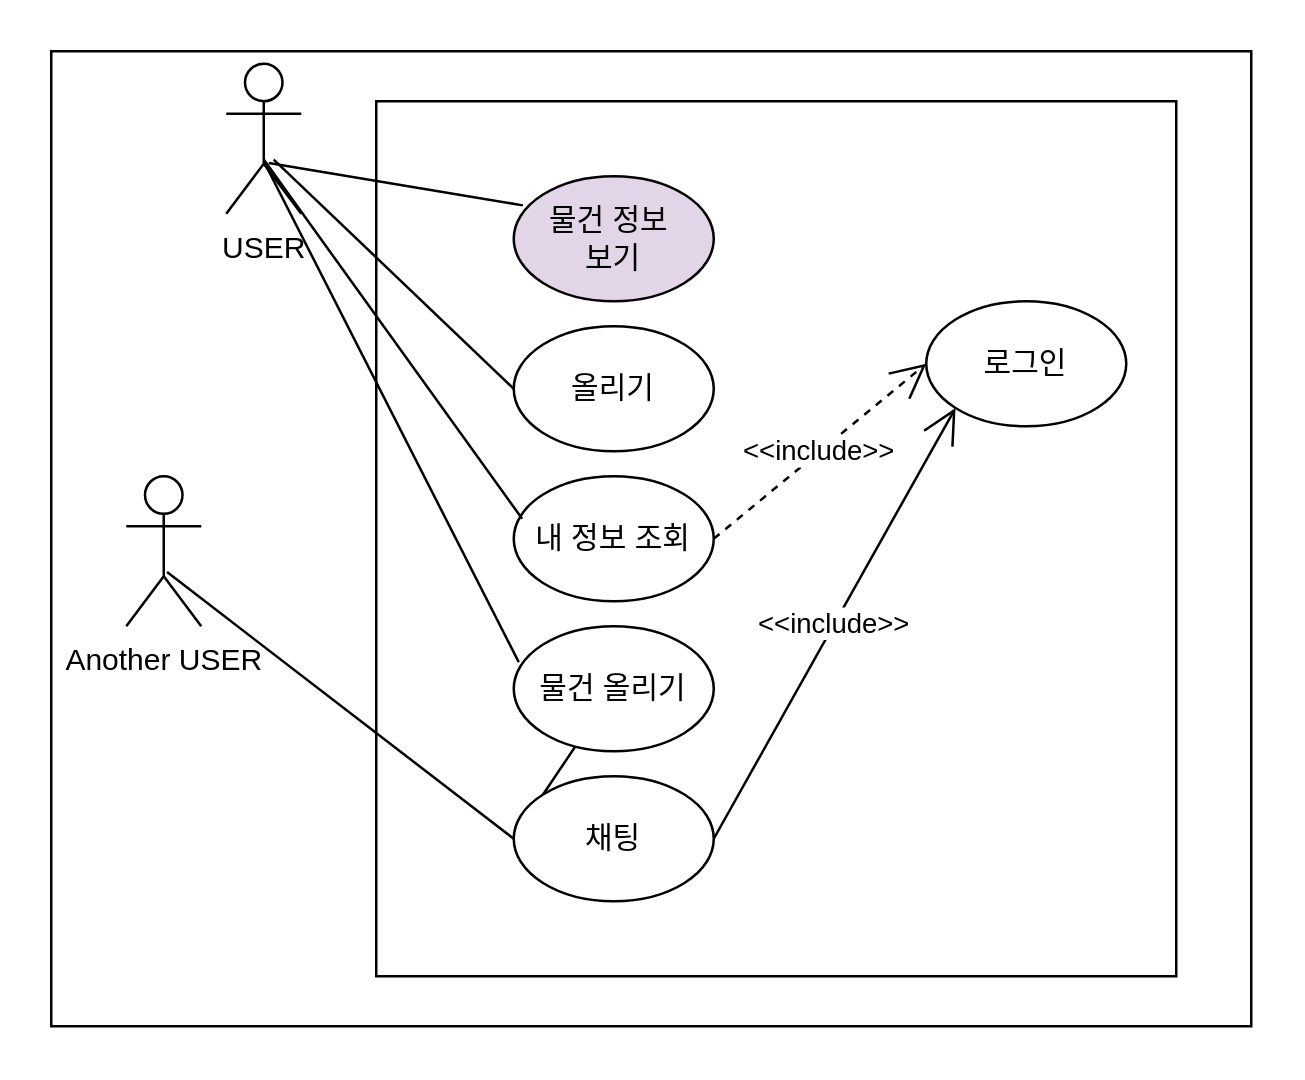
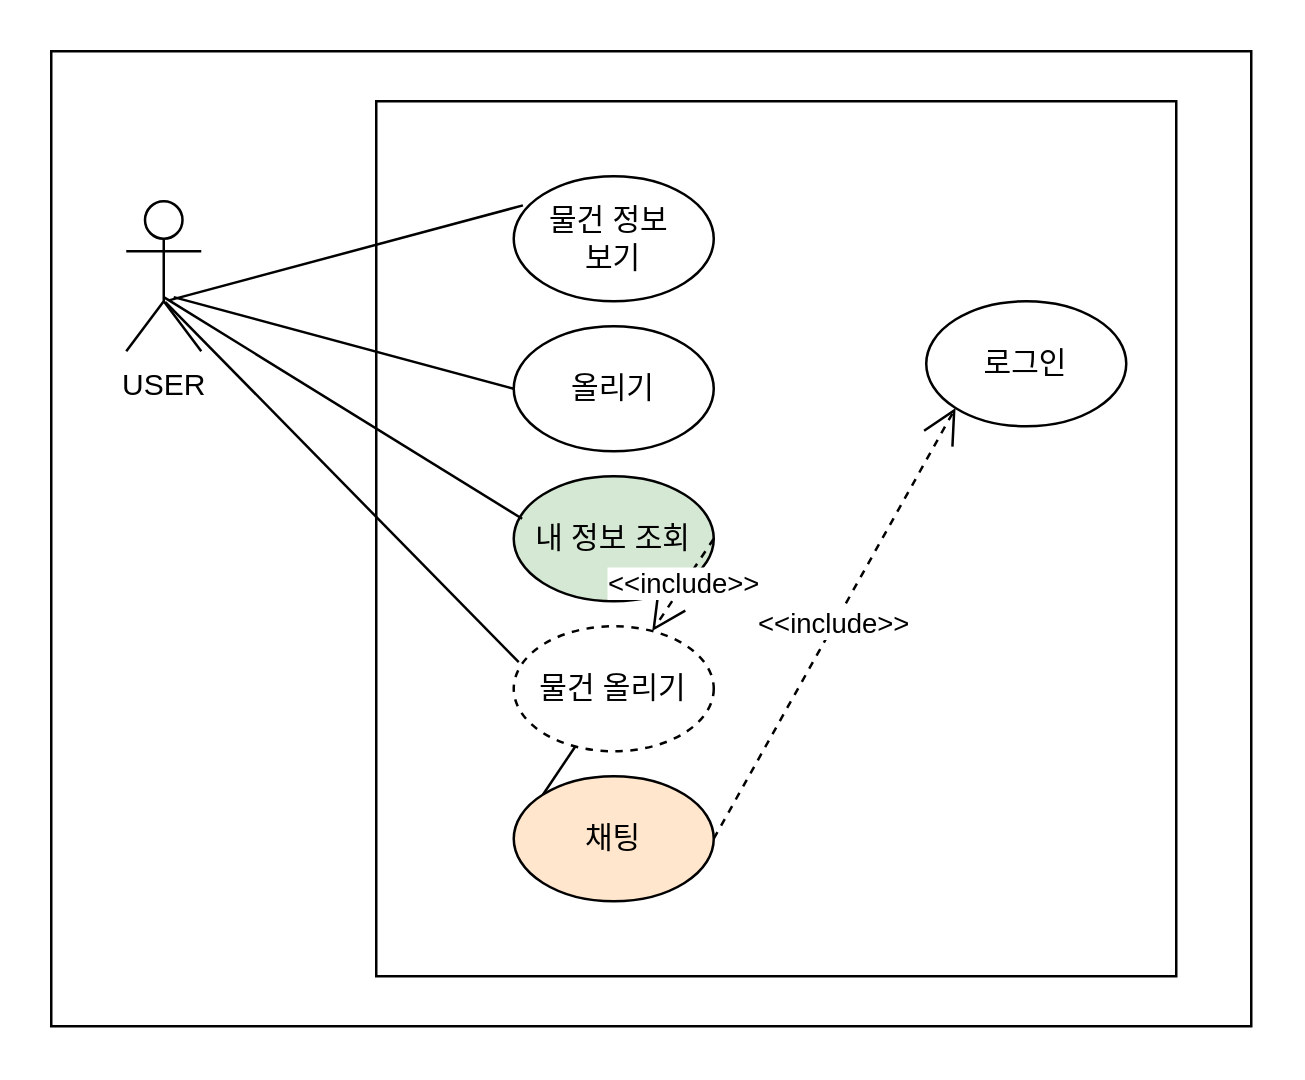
(264, 139) -> (164, 276)
(614, 239) -> (614, 239)
(758, 502) -> (685, 582)
(614, 539) -> (614, 539)
(164, 551) -> none
(277, 657) -> none
(614, 689) -> (614, 689)
(771, 737) -> (771, 737)
(614, 839) -> (614, 839)
